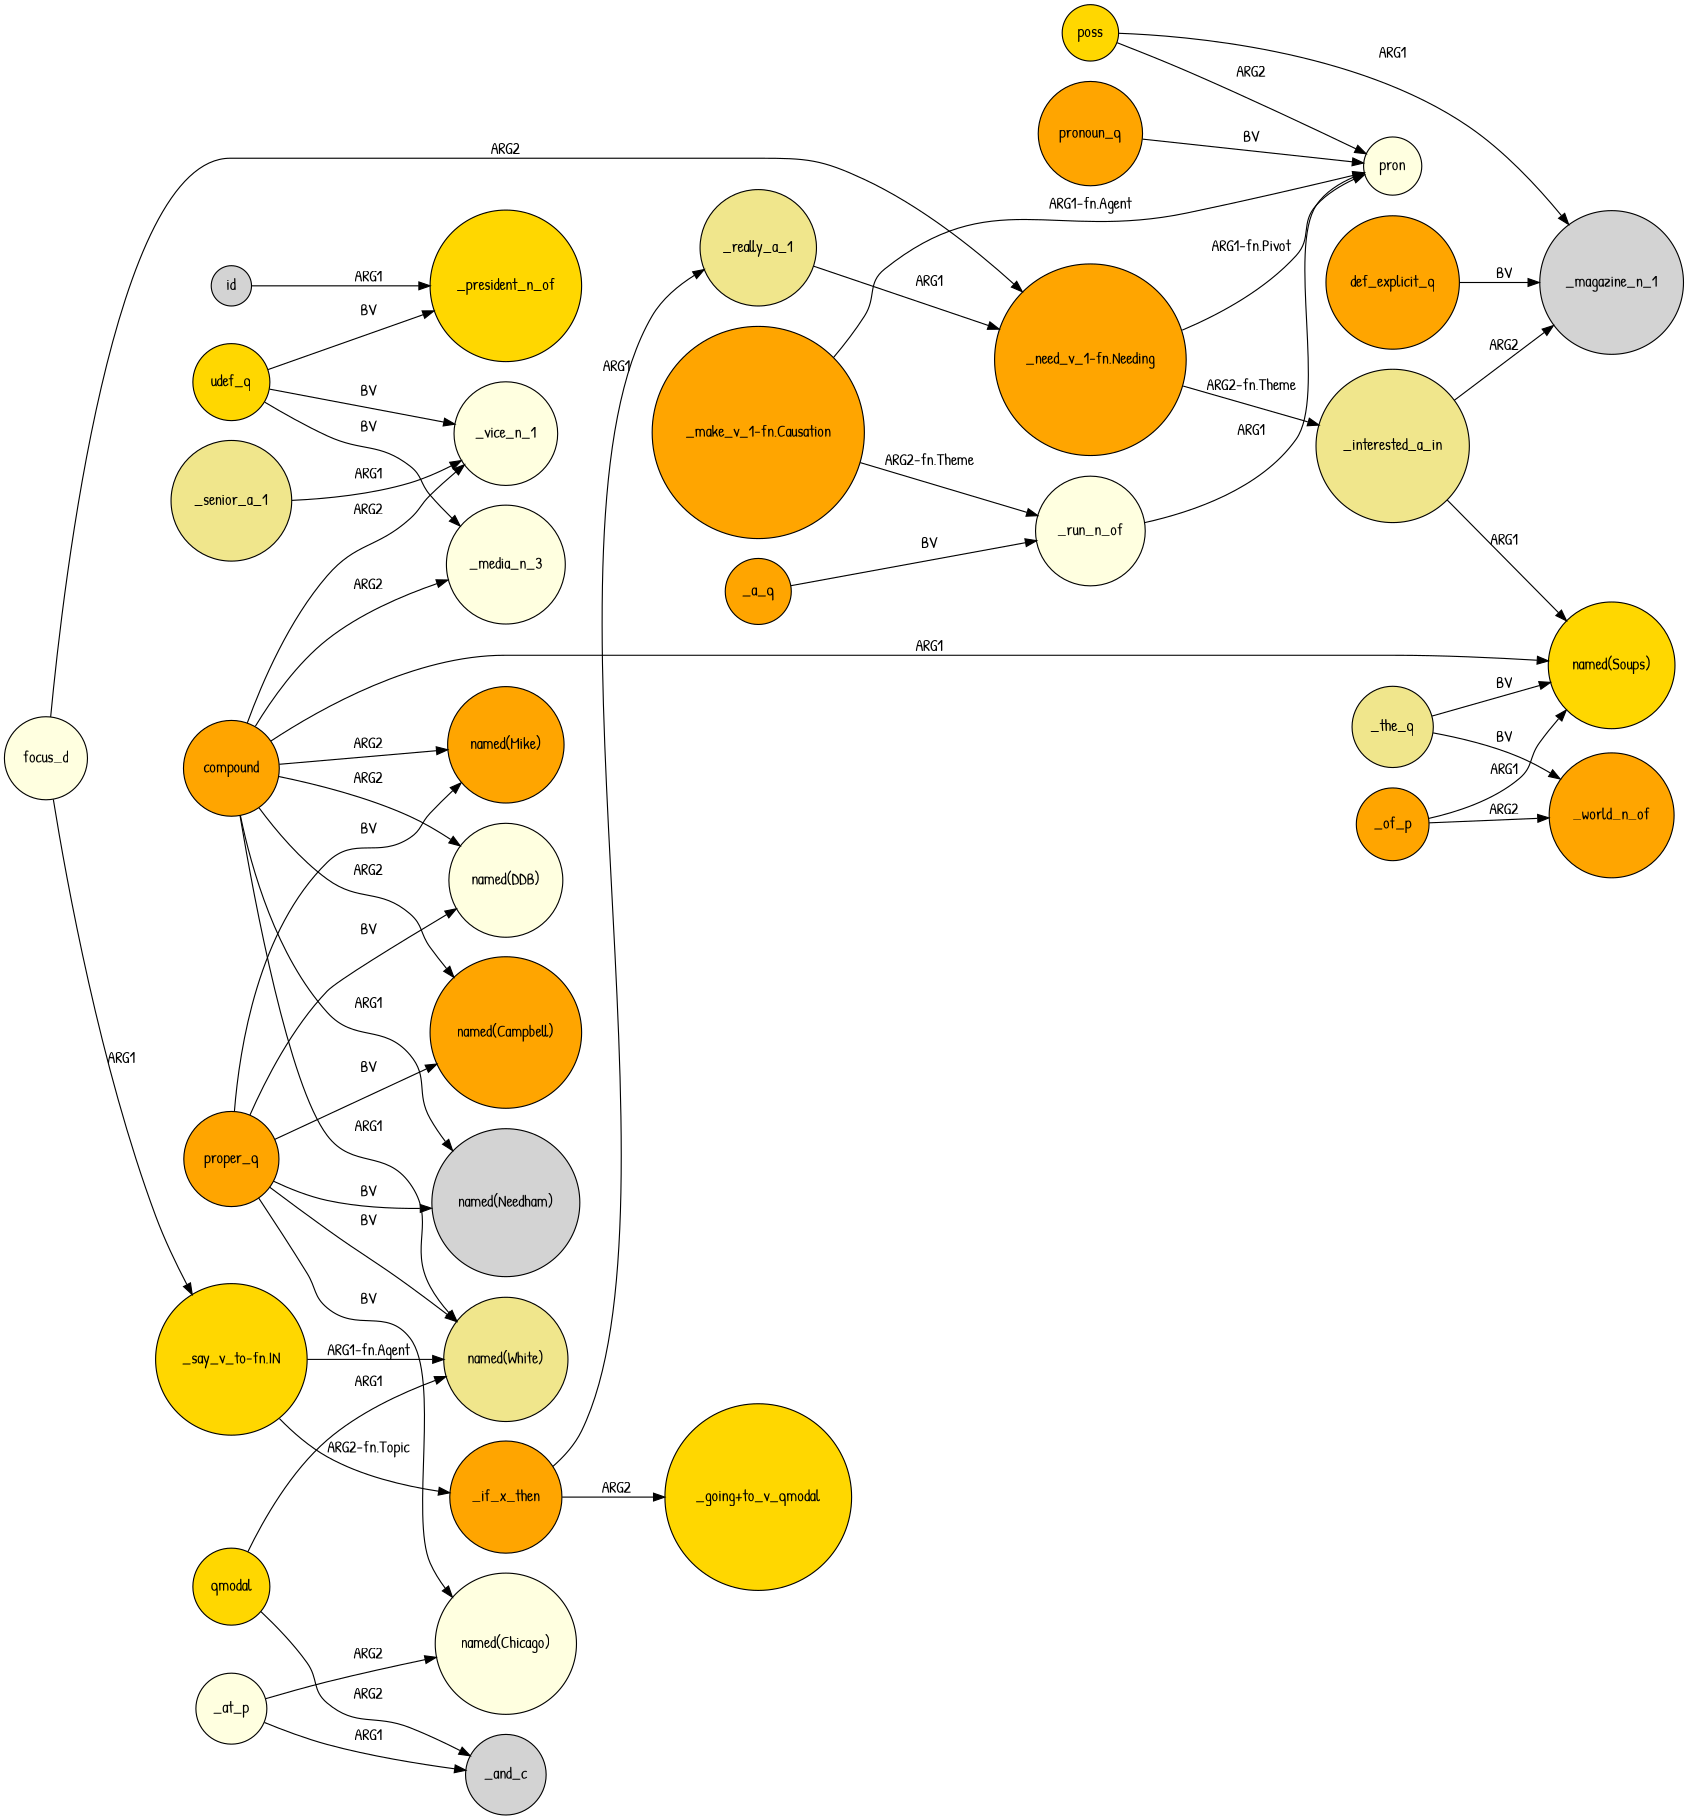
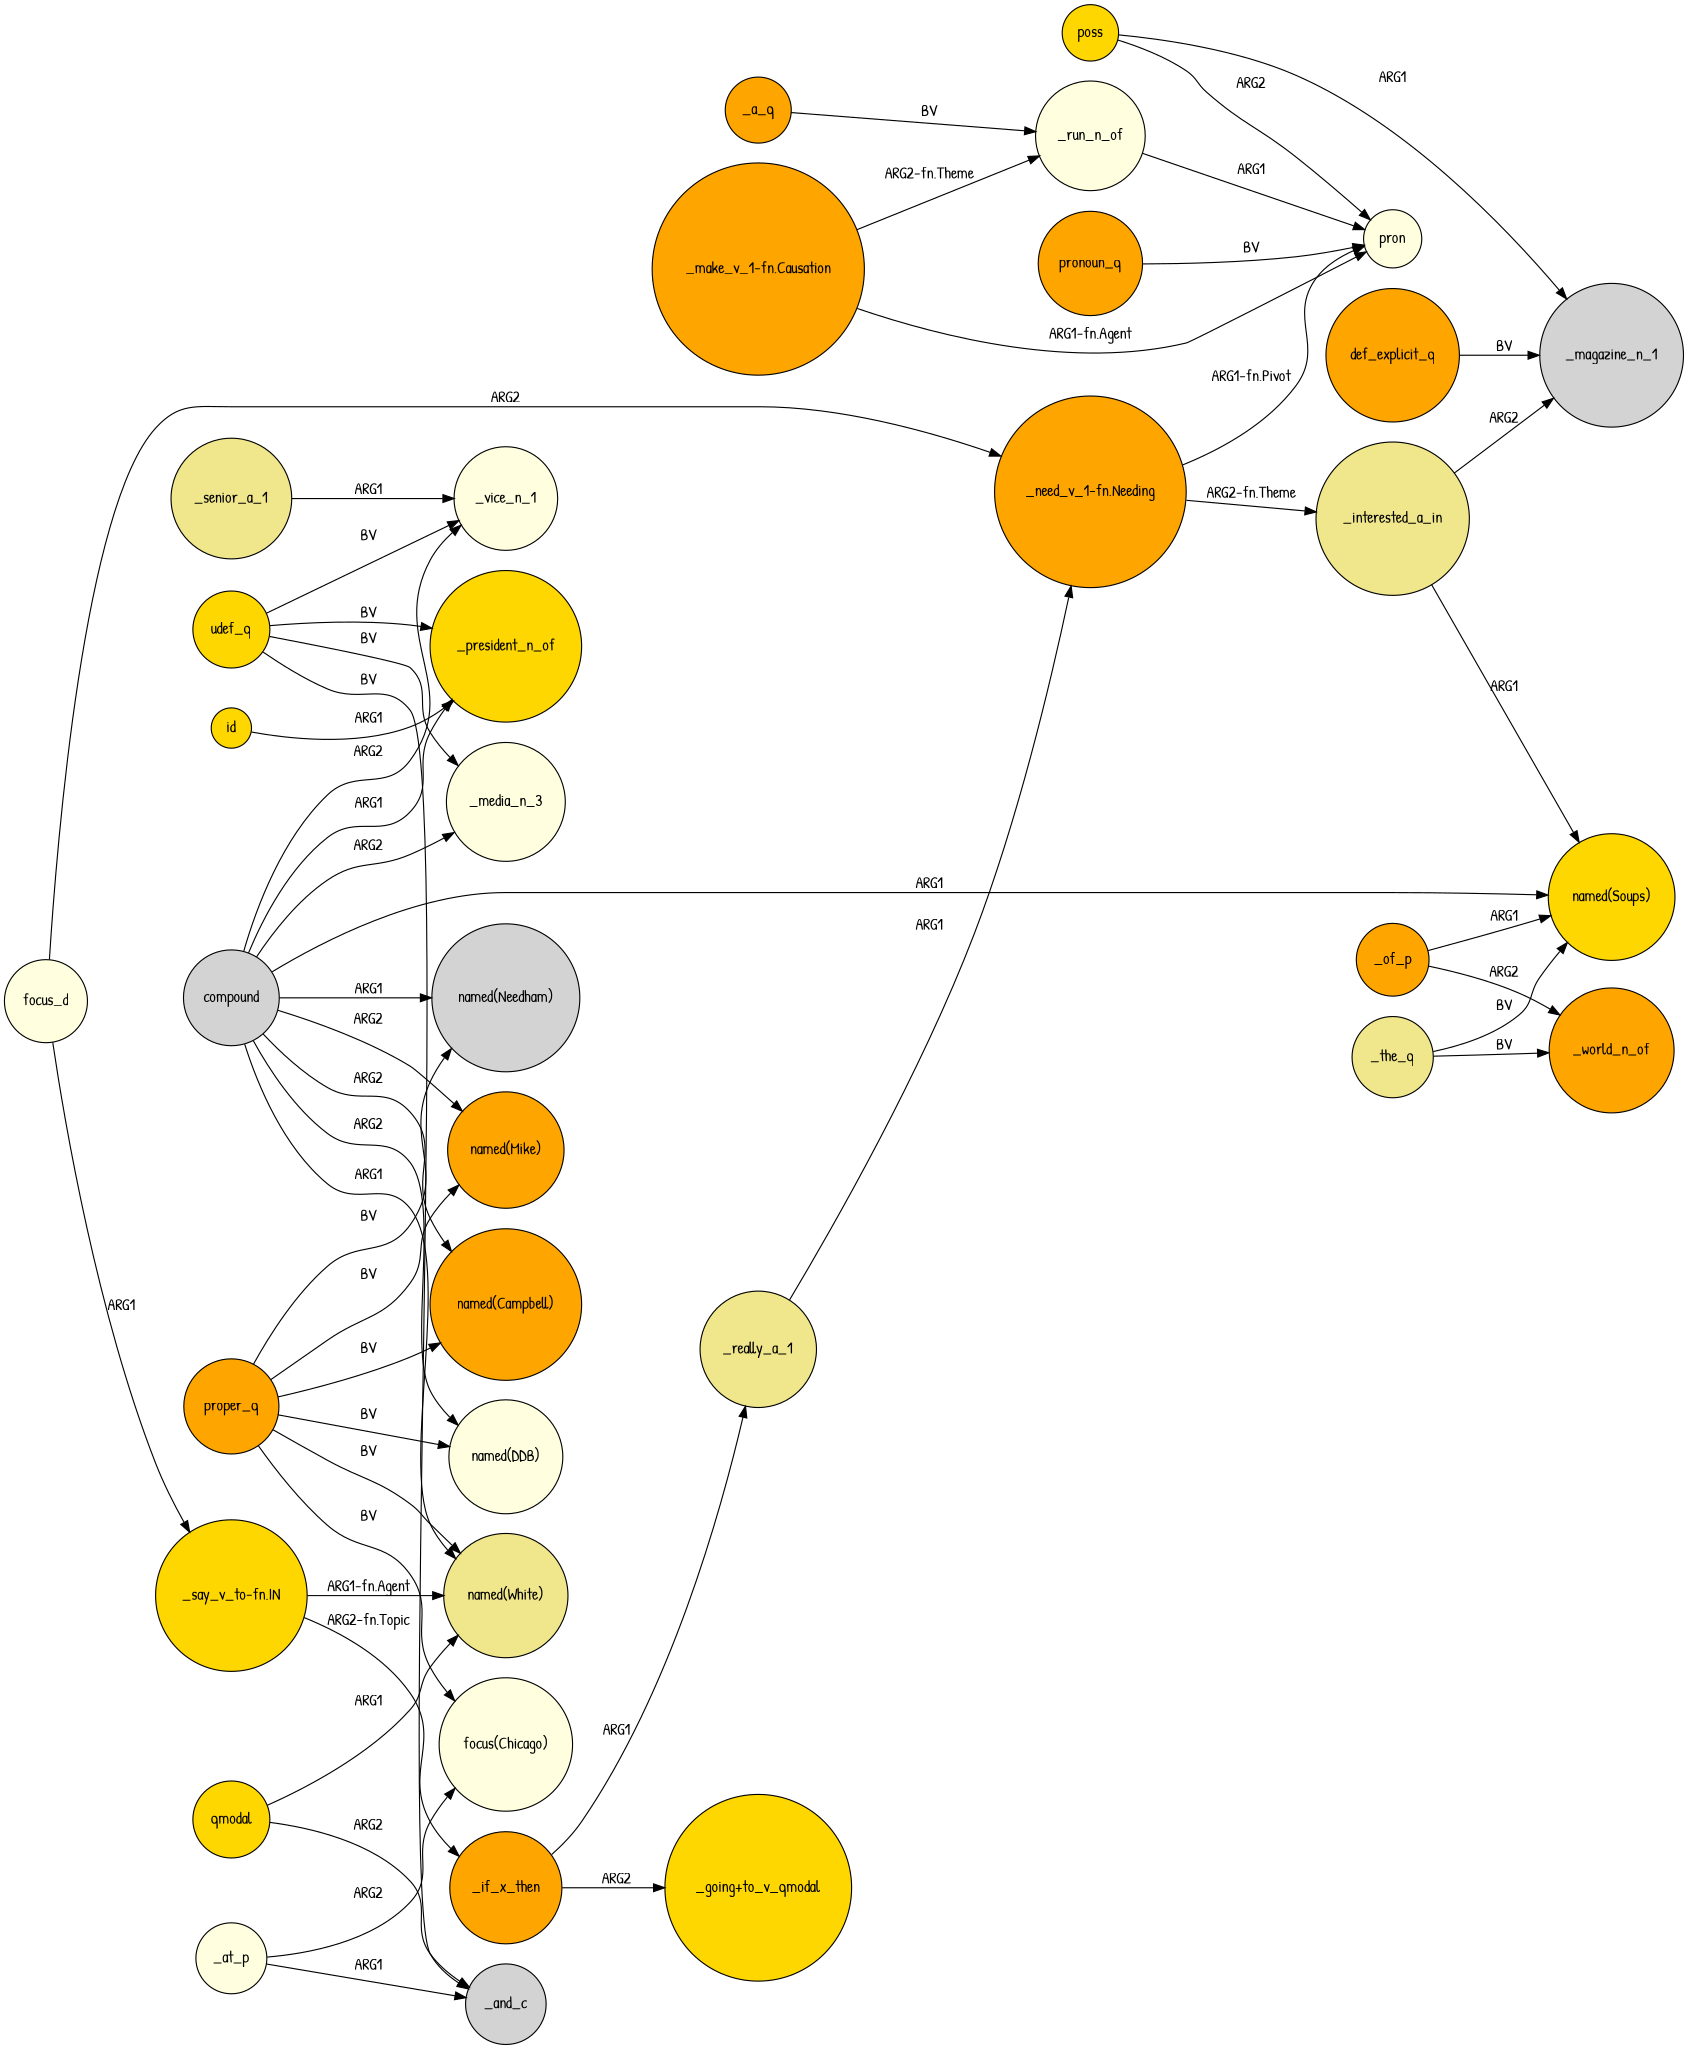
(231, 286) -> (231, 728)
(231, 768) -> (231, 998)
none -> (355, 827)
none -> (427, 1054)
(506, 1644) -> (506, 1744)
